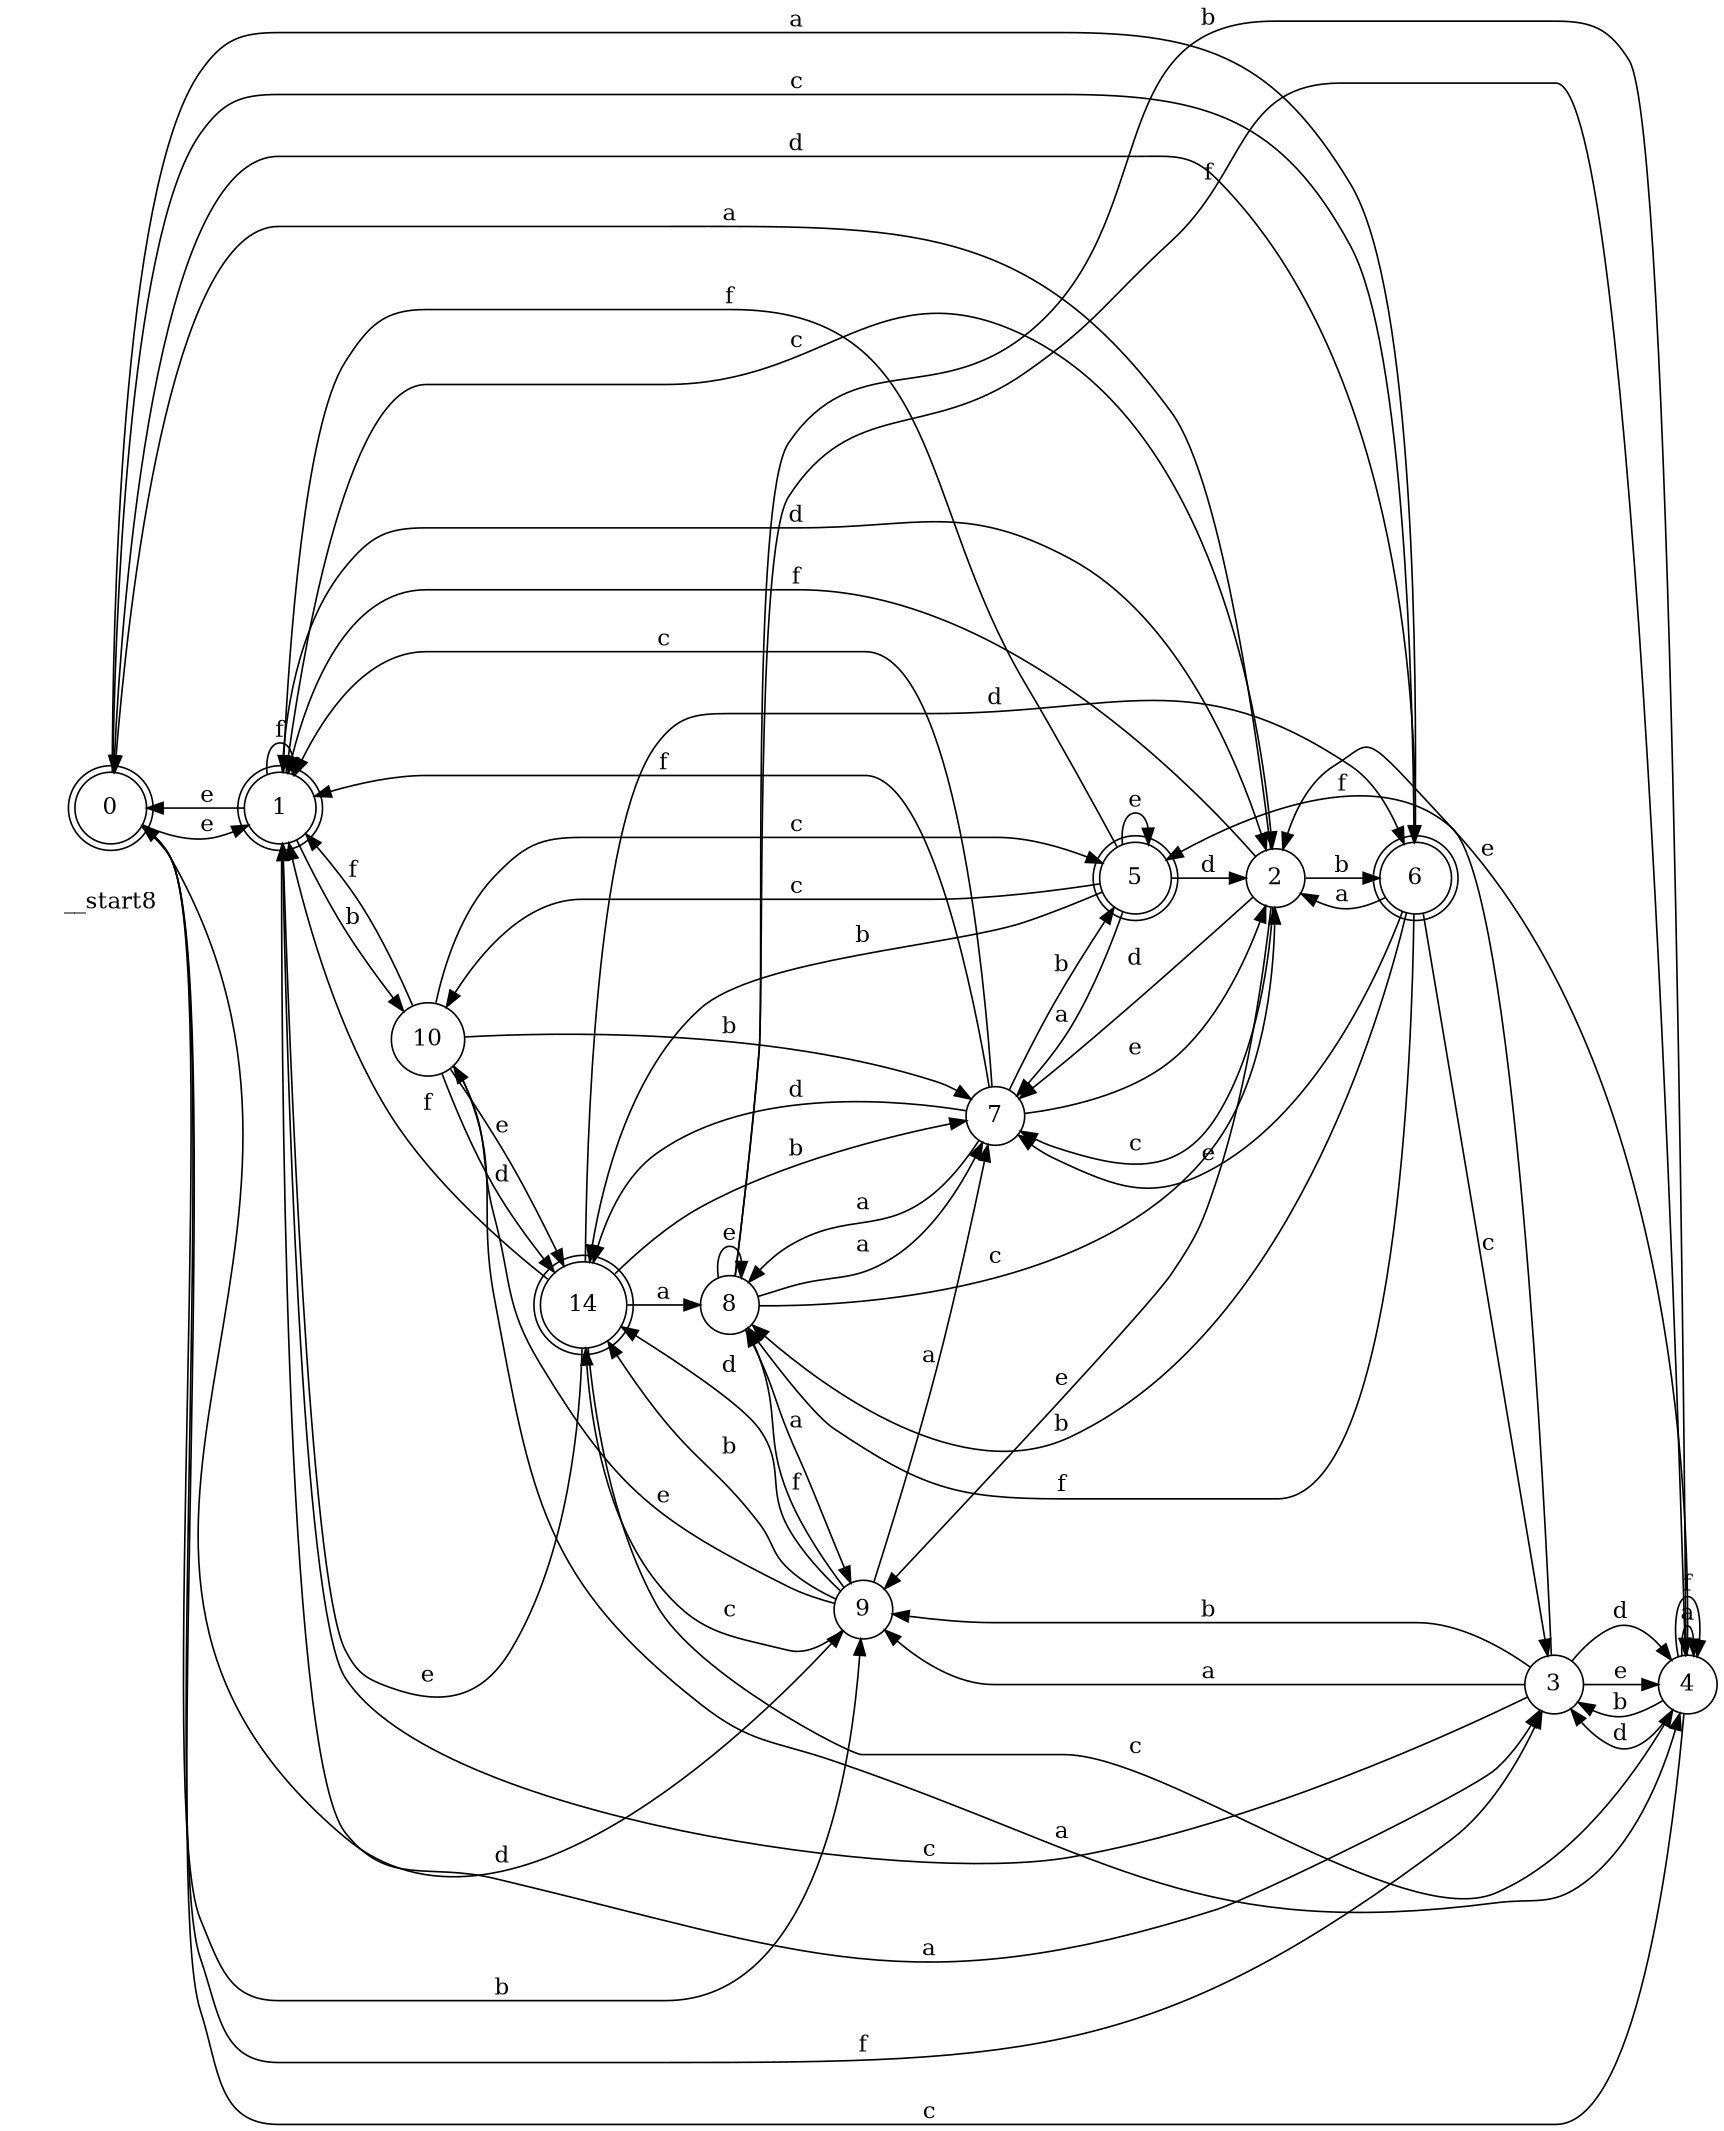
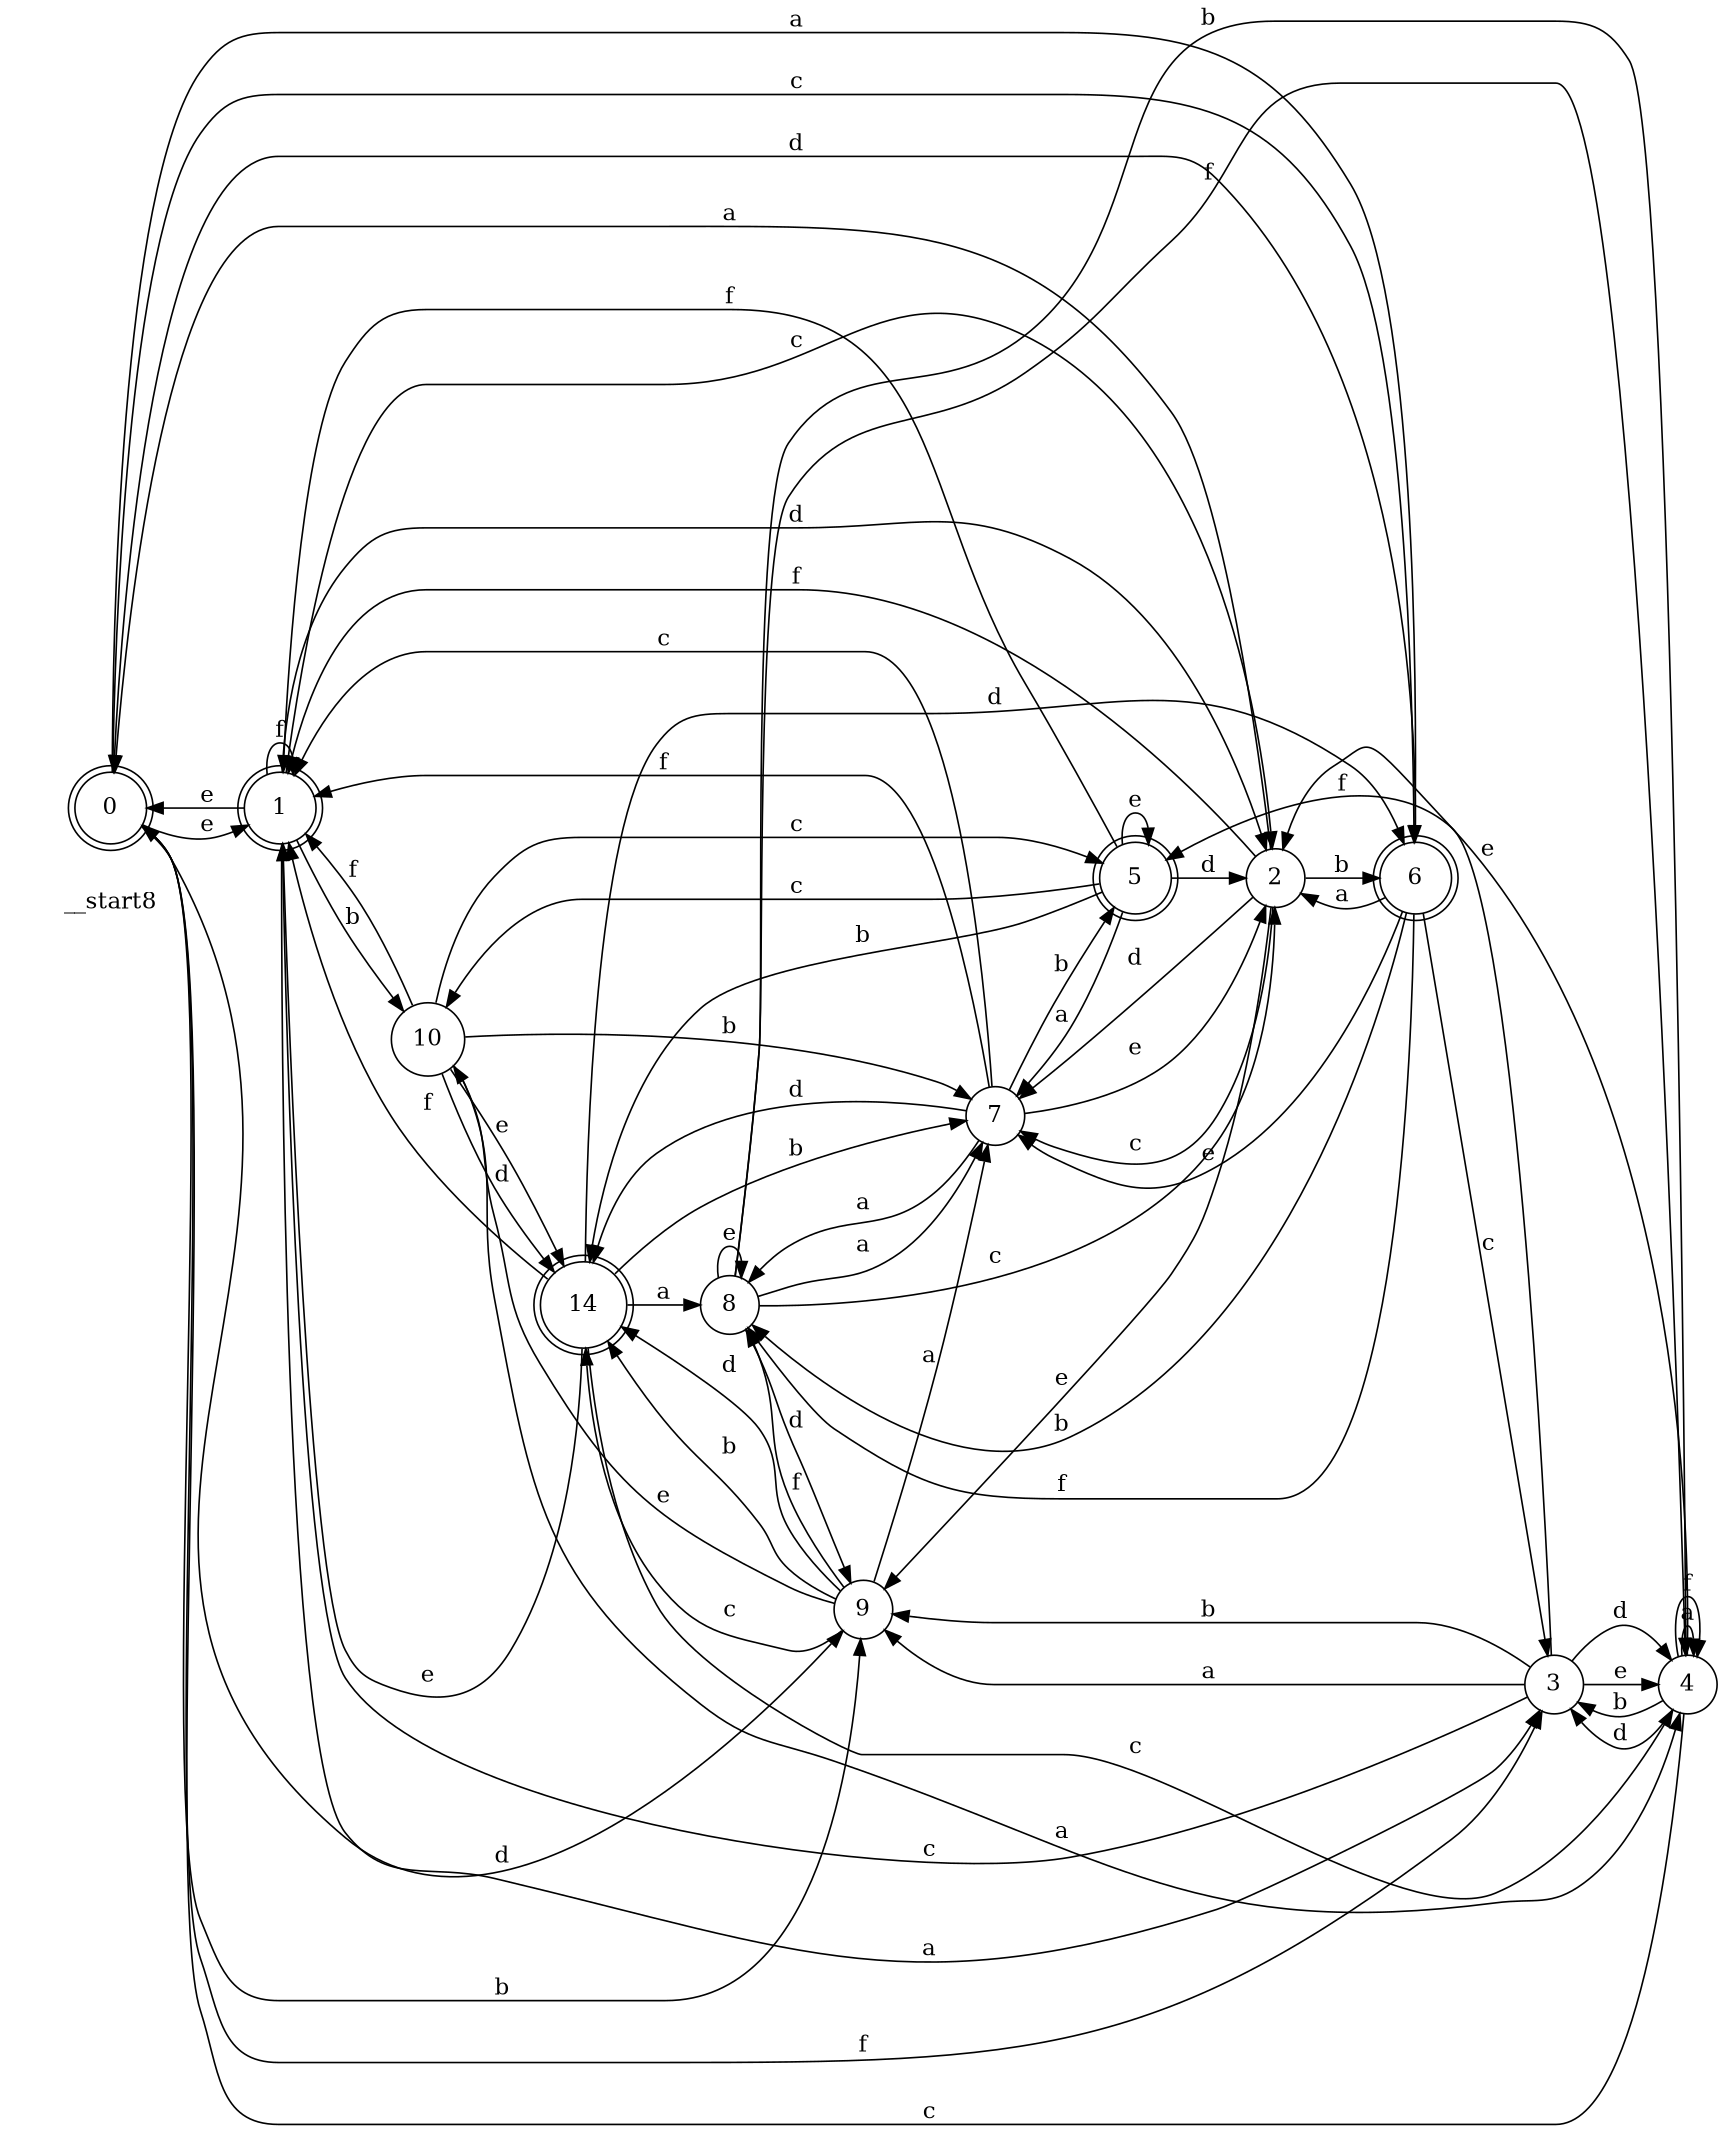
(797, 1421) -> (797, 1421)
